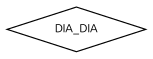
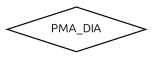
(76, 29) -> (76, 29)
